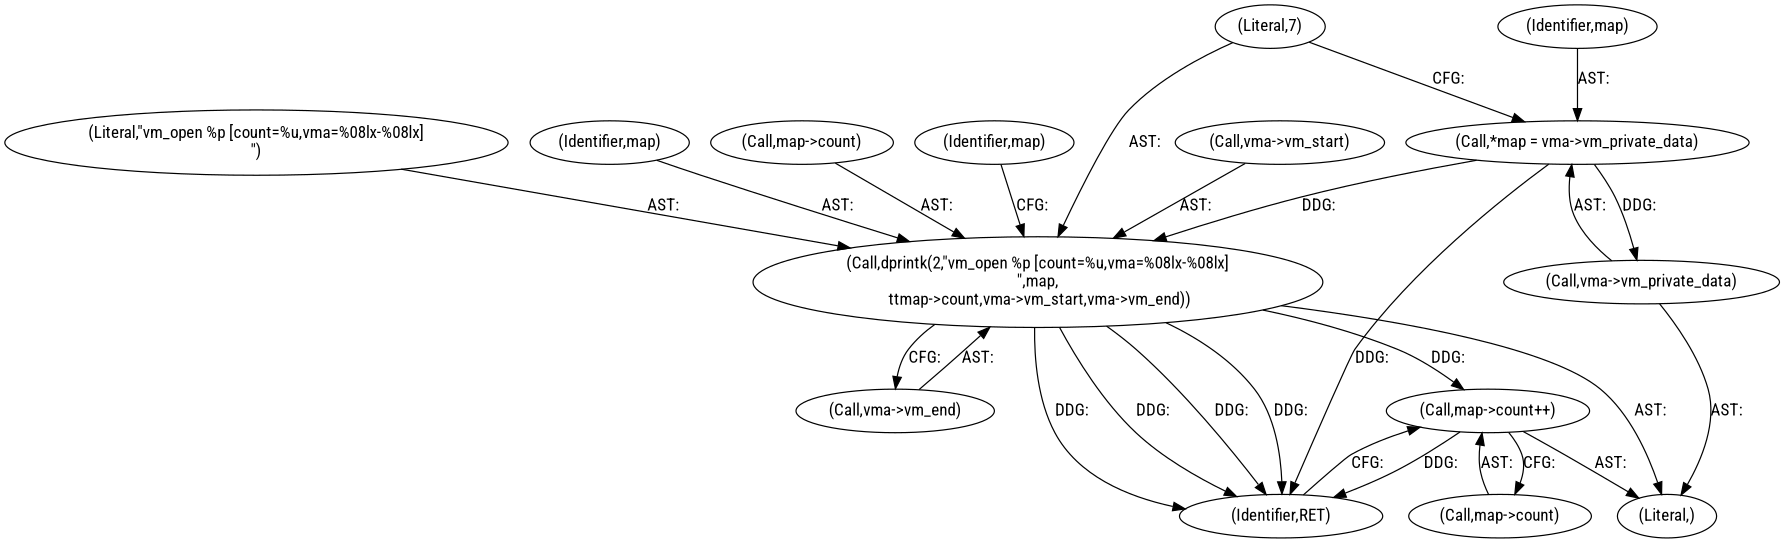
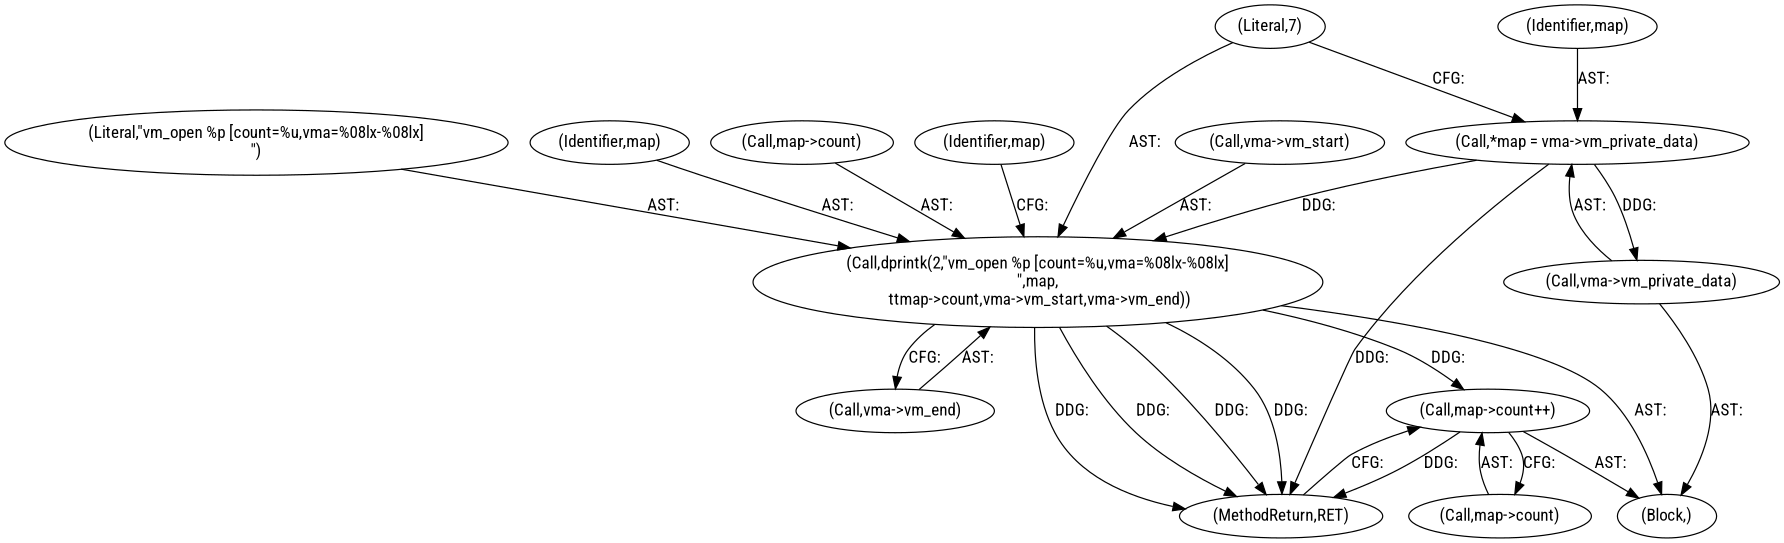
(1281, 516) -> (1281, 516)
(1667, 516) -> (1667, 516)
